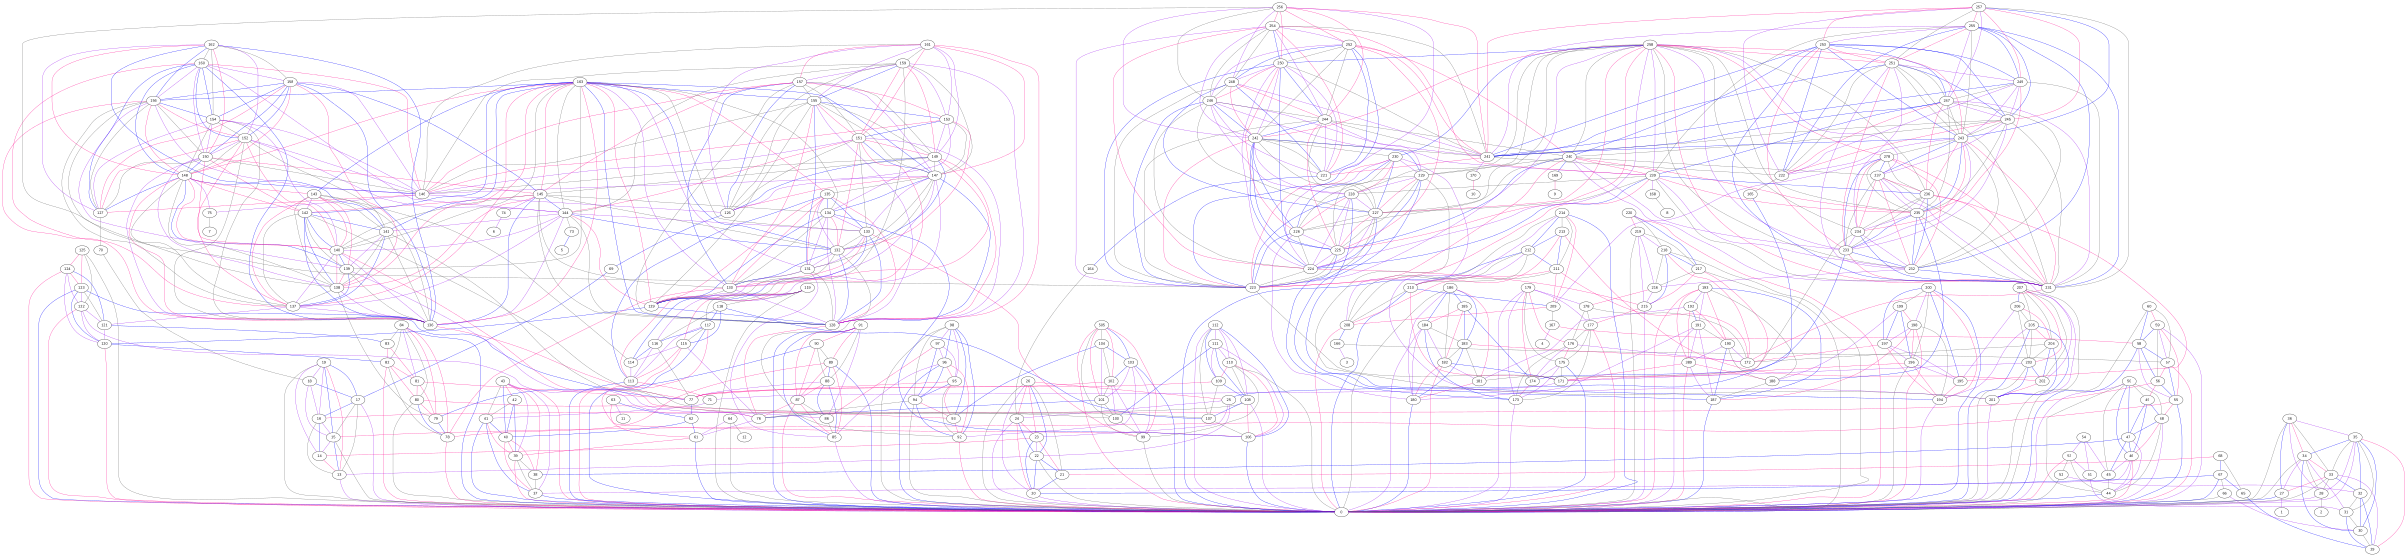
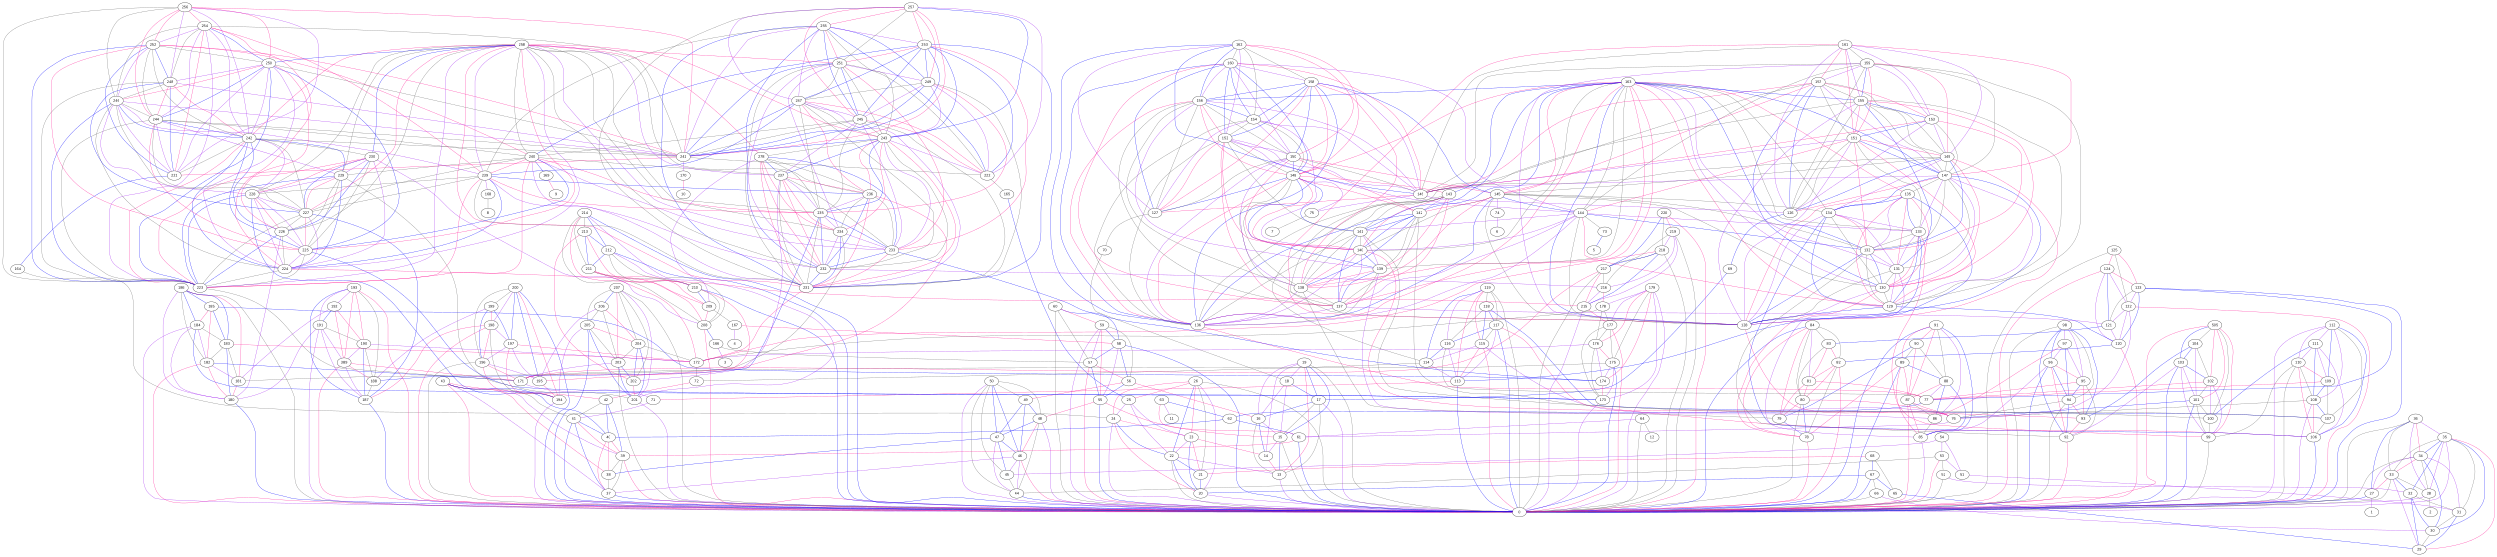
none -> (1804, 368)
none -> (697, 381)
none -> (1899, 511)
